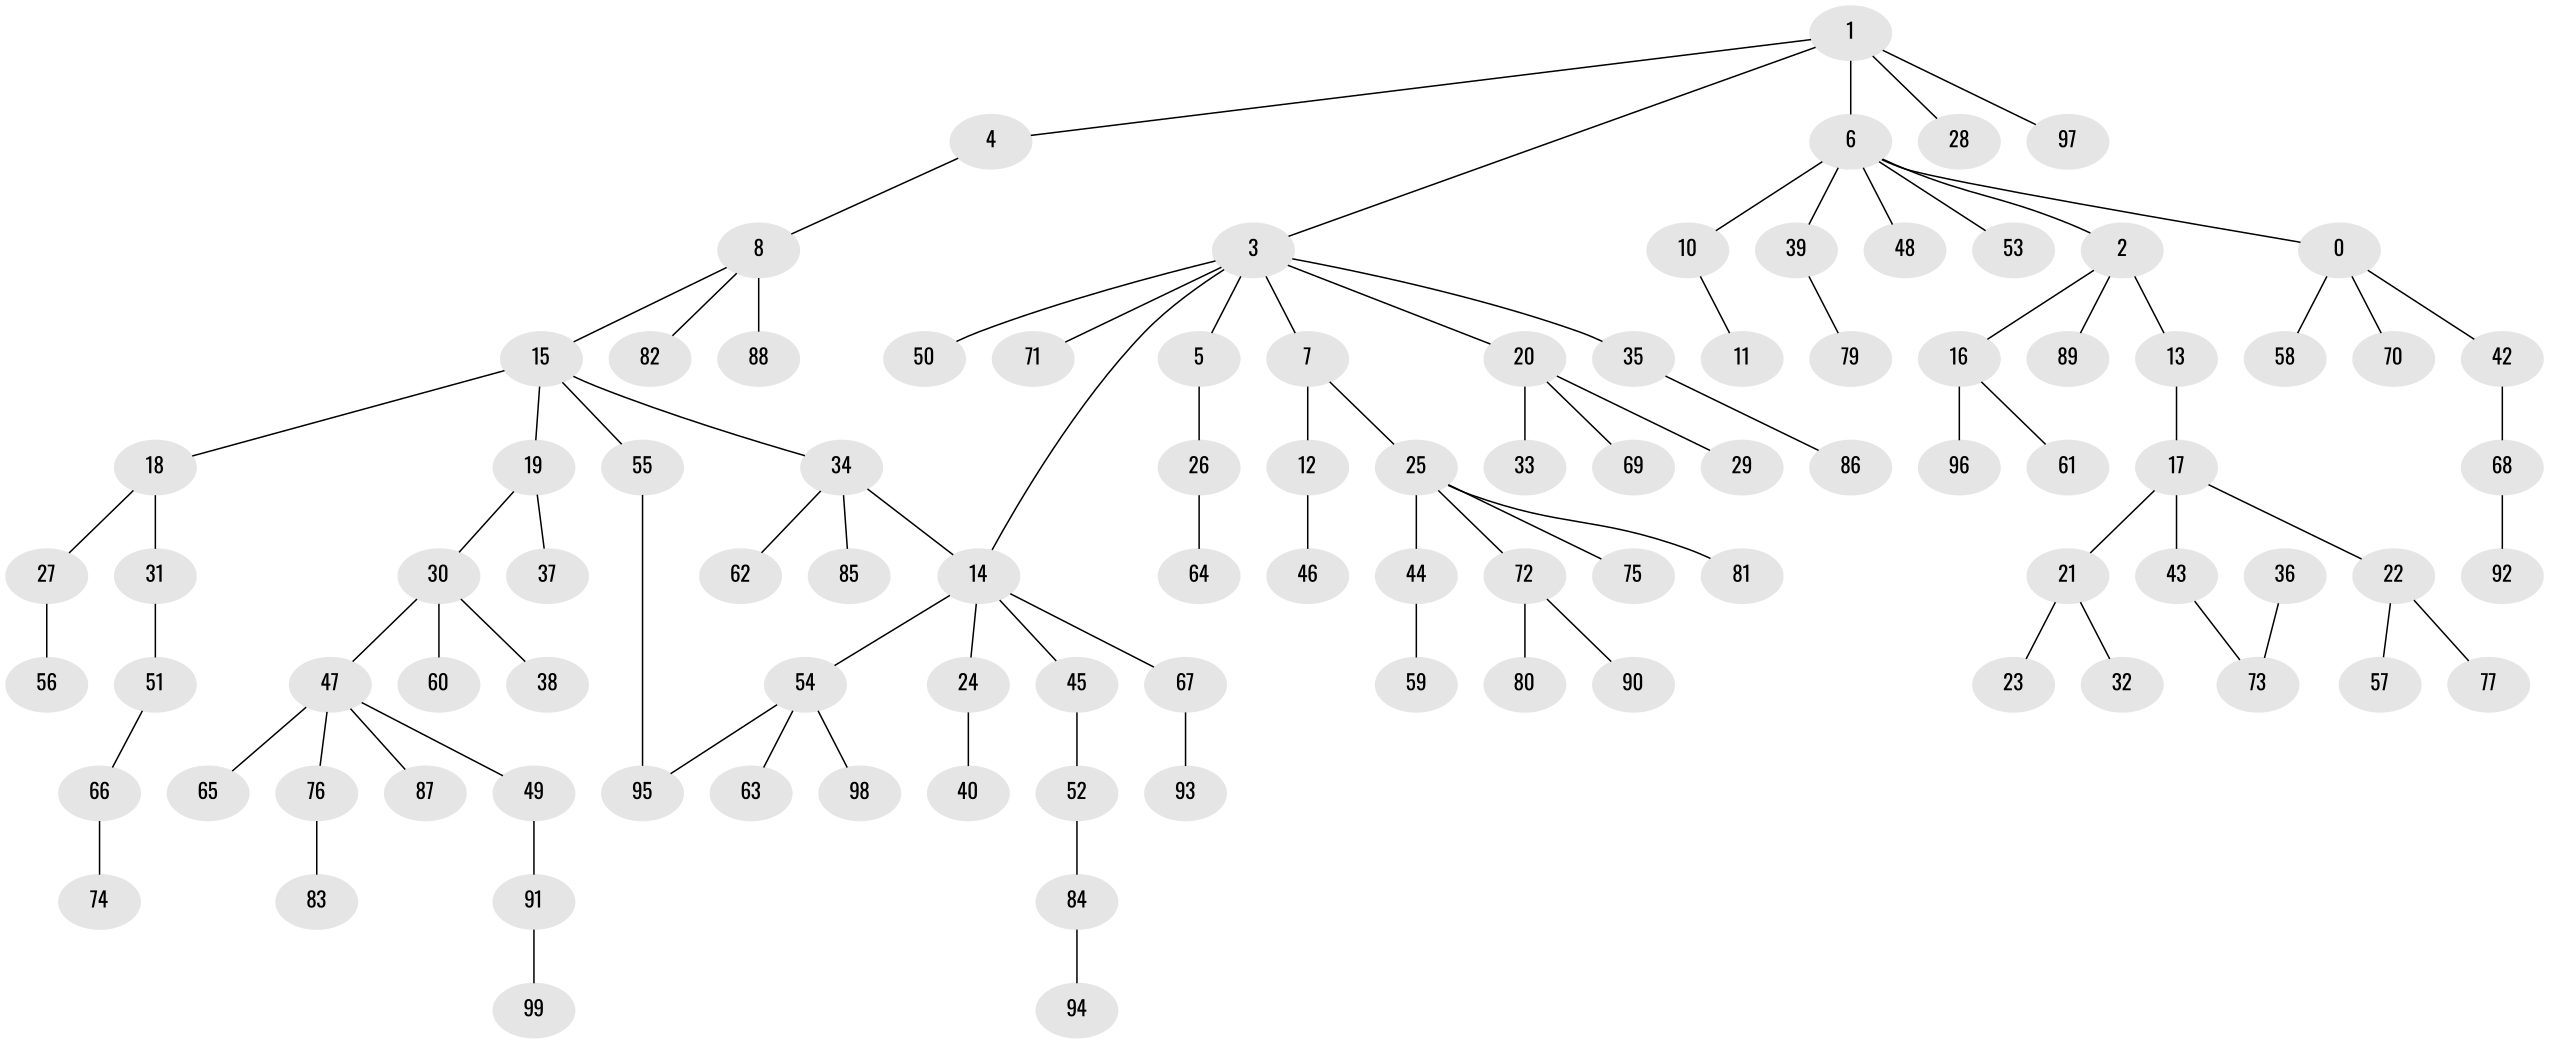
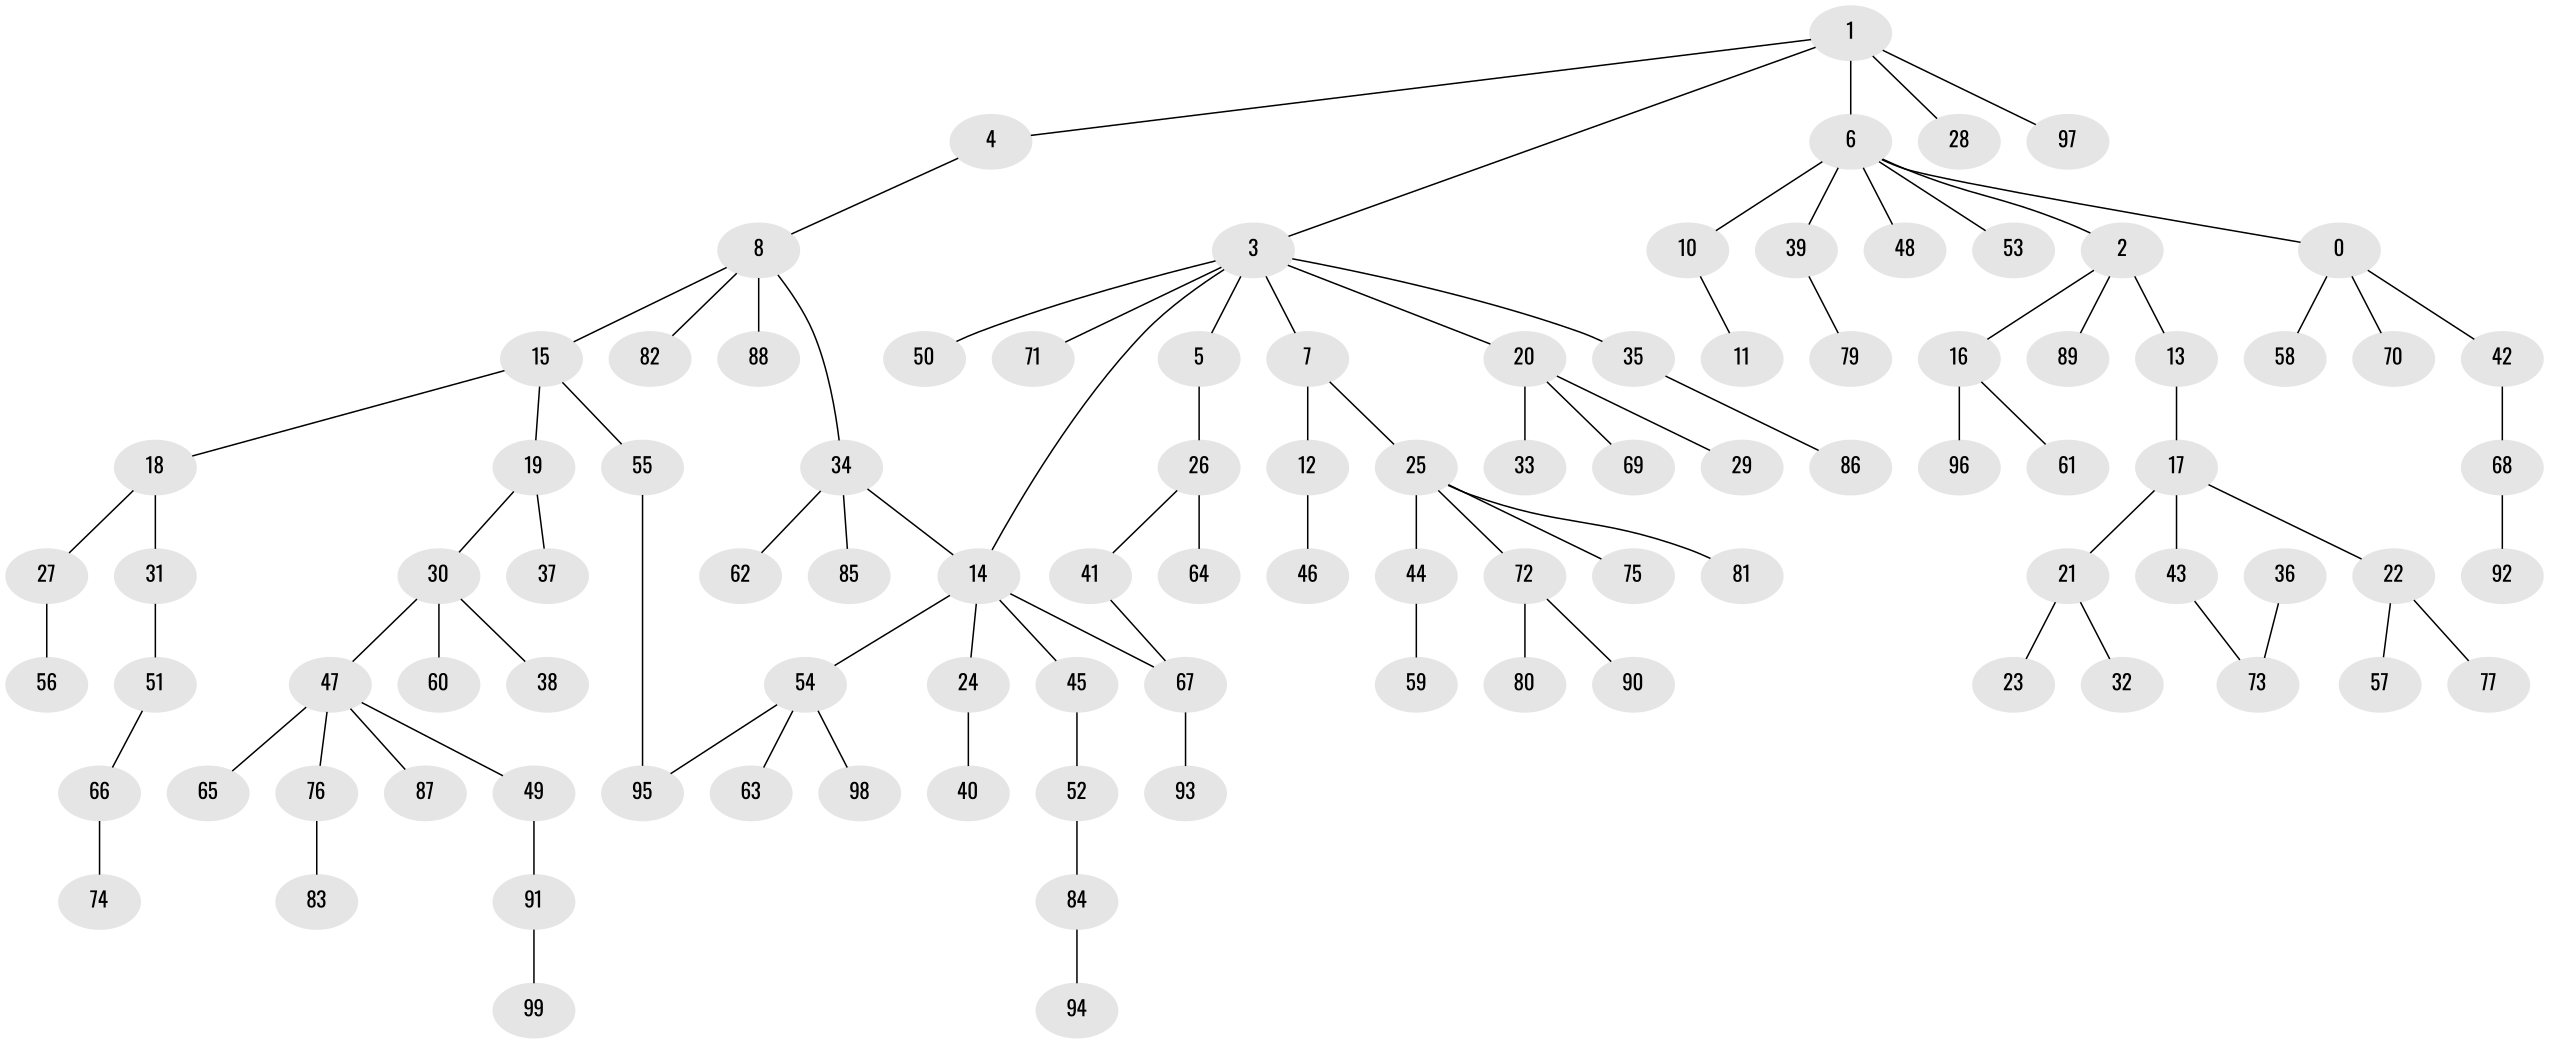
(688, 419) -> (821, 353)
none -> (1091, 576)
